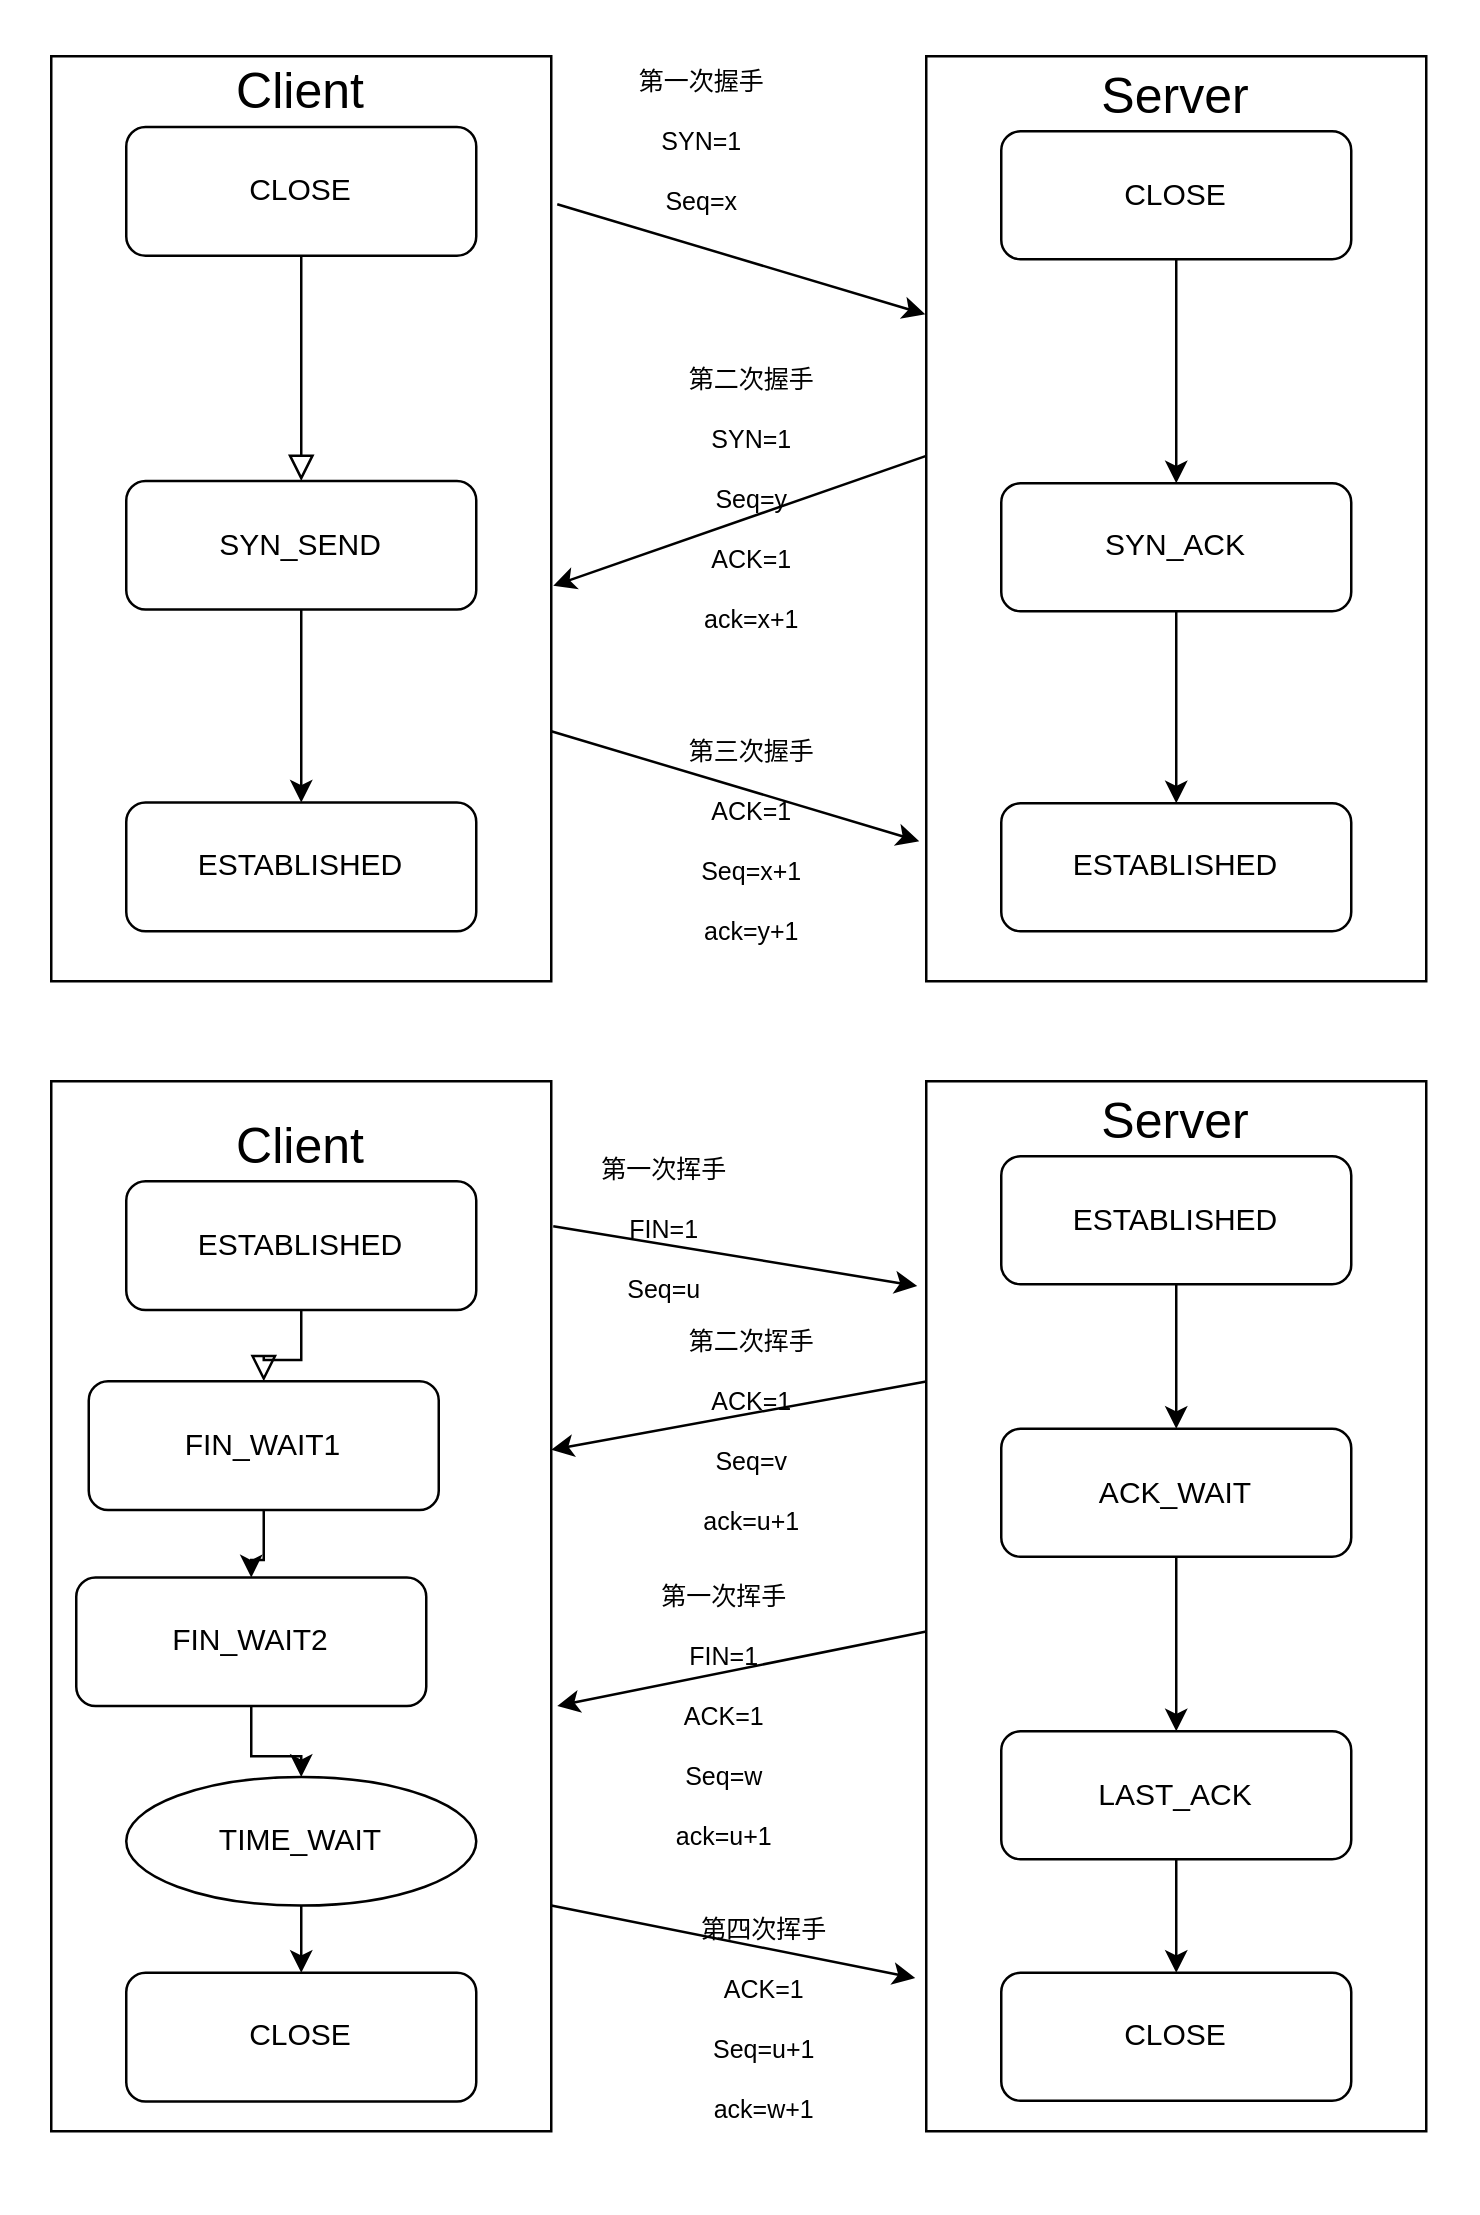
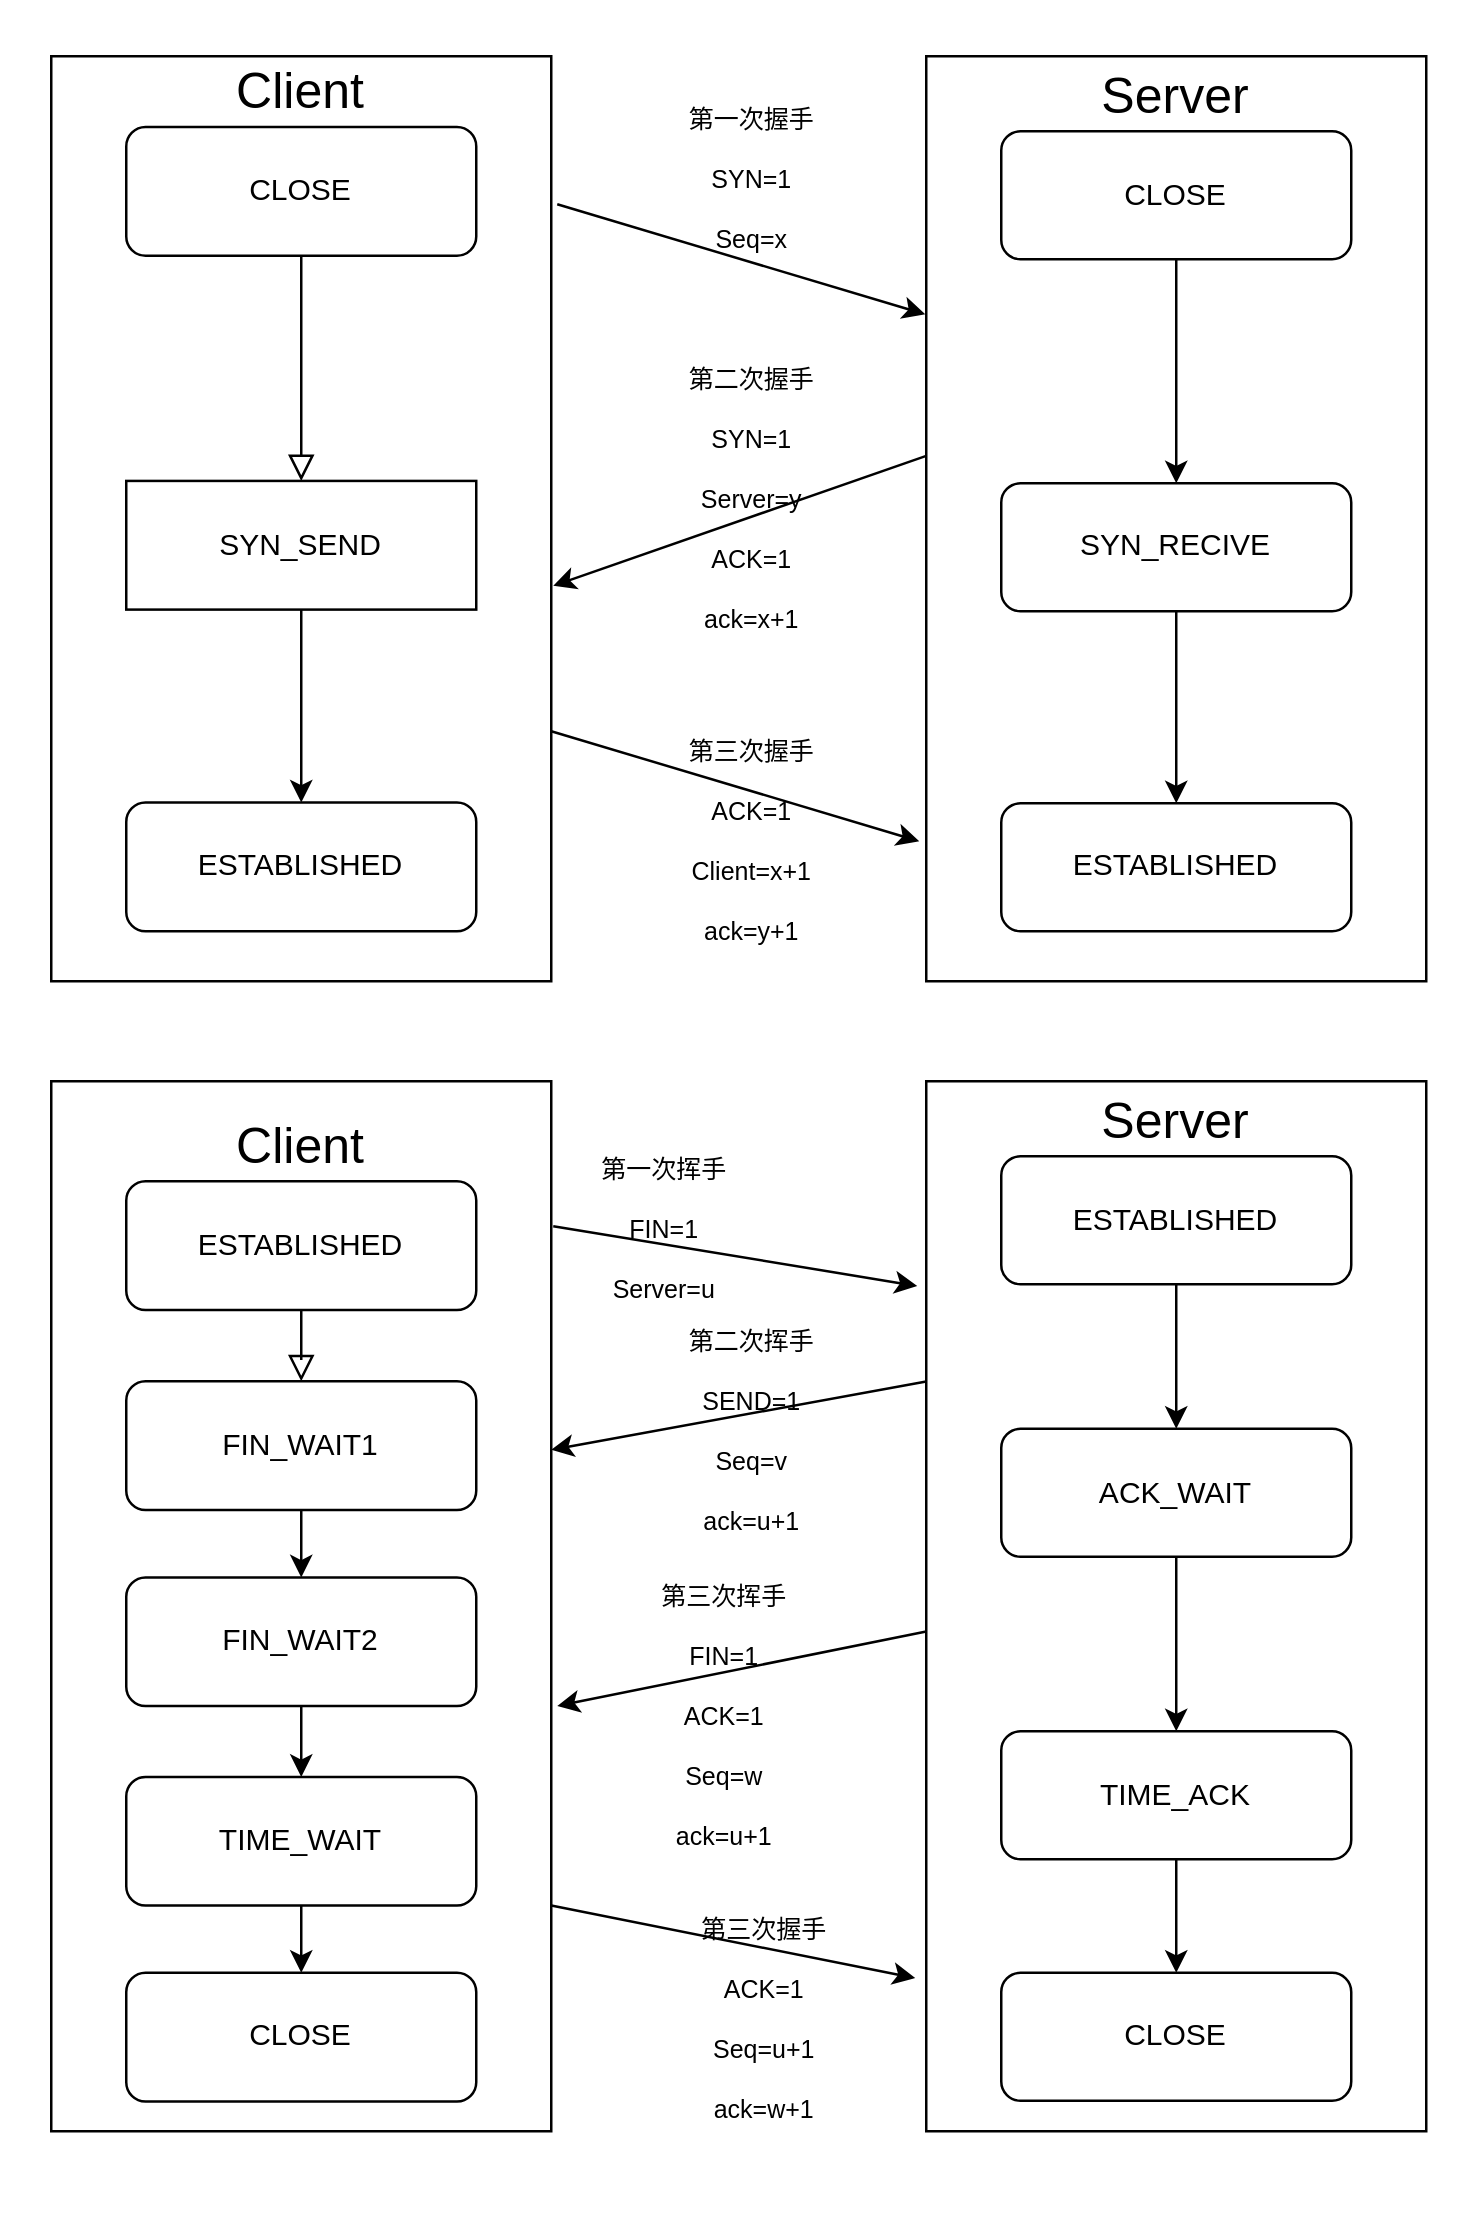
(701, 131) -> (751, 169)
(753, 519) -> (753, 519)
(301, 545) -> (301, 545)
(1176, 546) -> (1176, 546)
(753, 831) -> (753, 831)
(665, 1219) -> (665, 1219)
(753, 1421) -> (753, 1421)
(264, 1446) -> (301, 1446)
(251, 1642) -> (301, 1642)
(725, 1706) -> (725, 1706)
(1176, 1796) -> (1176, 1796)
(301, 1841) -> (301, 1841)
(765, 2009) -> (765, 2009)
